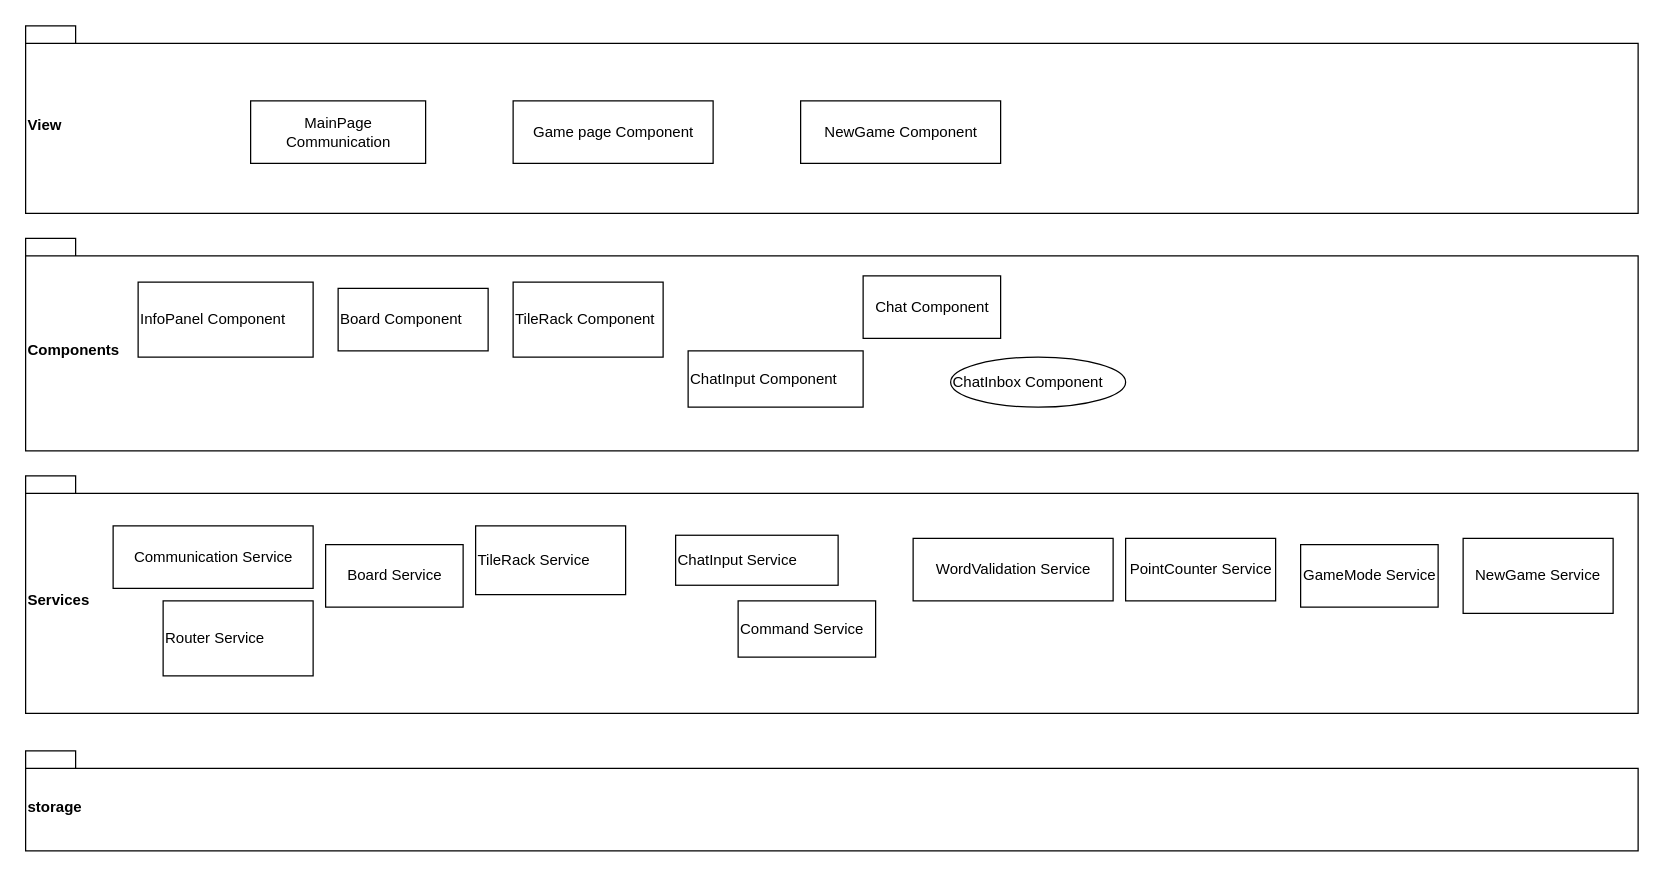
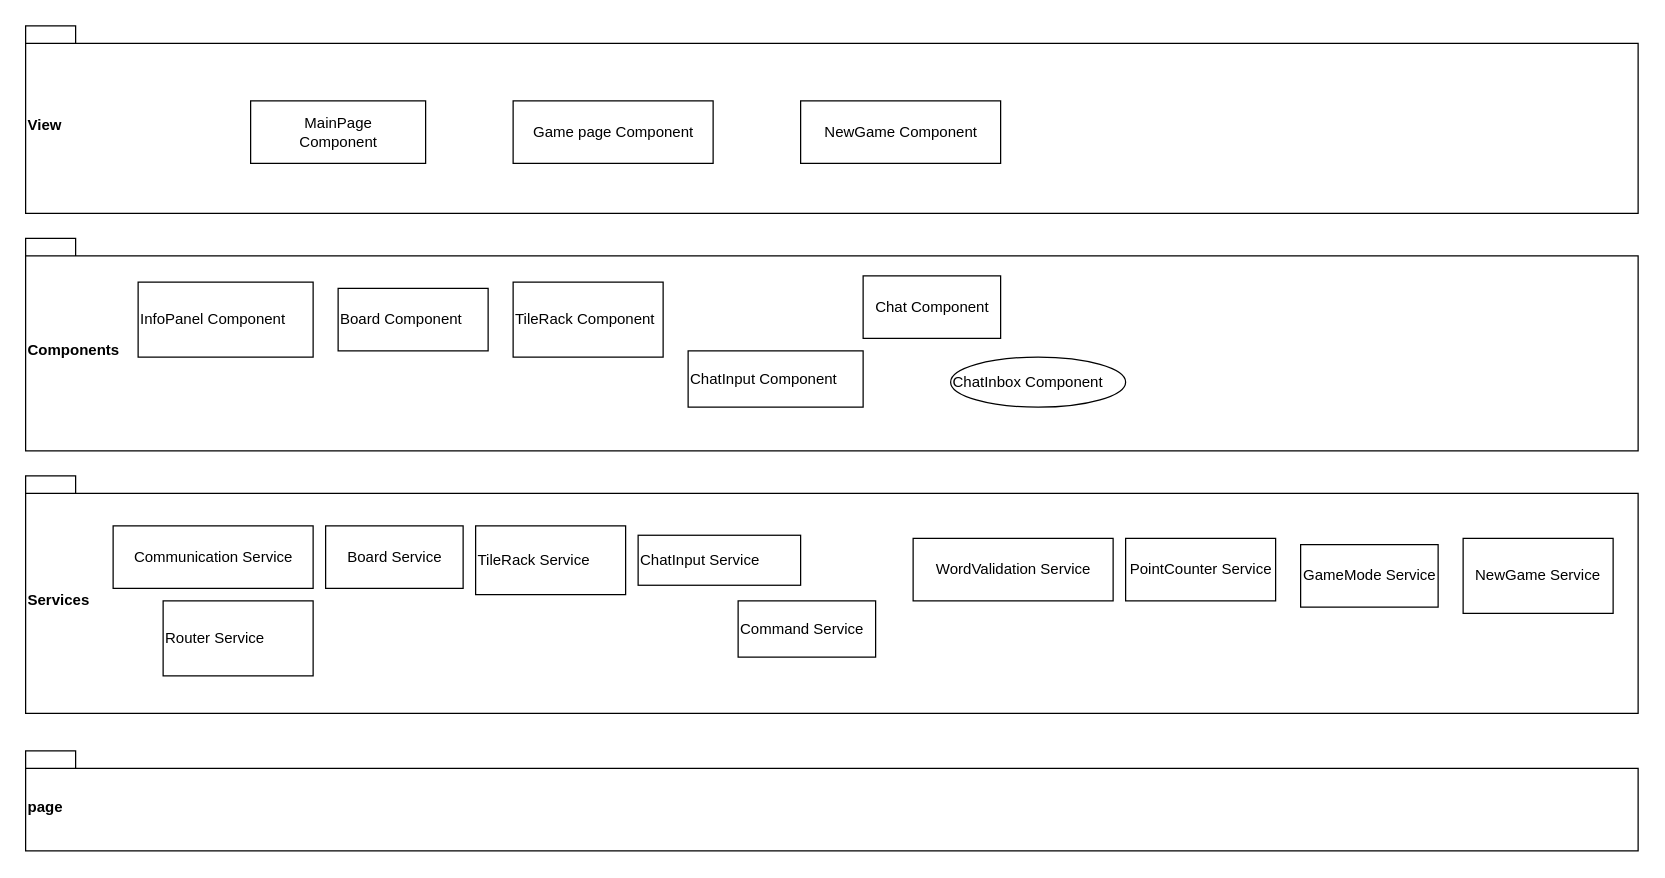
(339, 132) -> (339, 132)
(757, 560) -> (719, 560)
(394, 576) -> (394, 557)
(58, 807) -> (45, 807)
